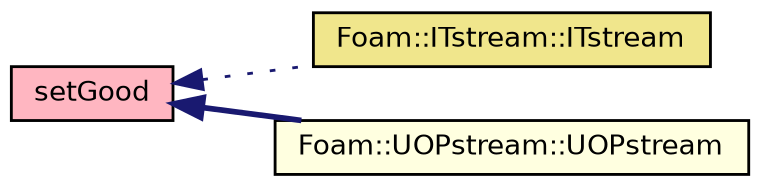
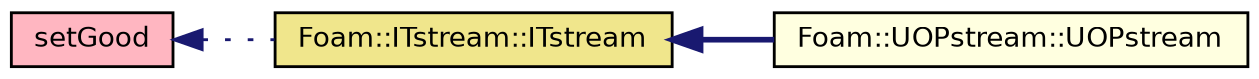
(252, 114) -> (738, 40)
